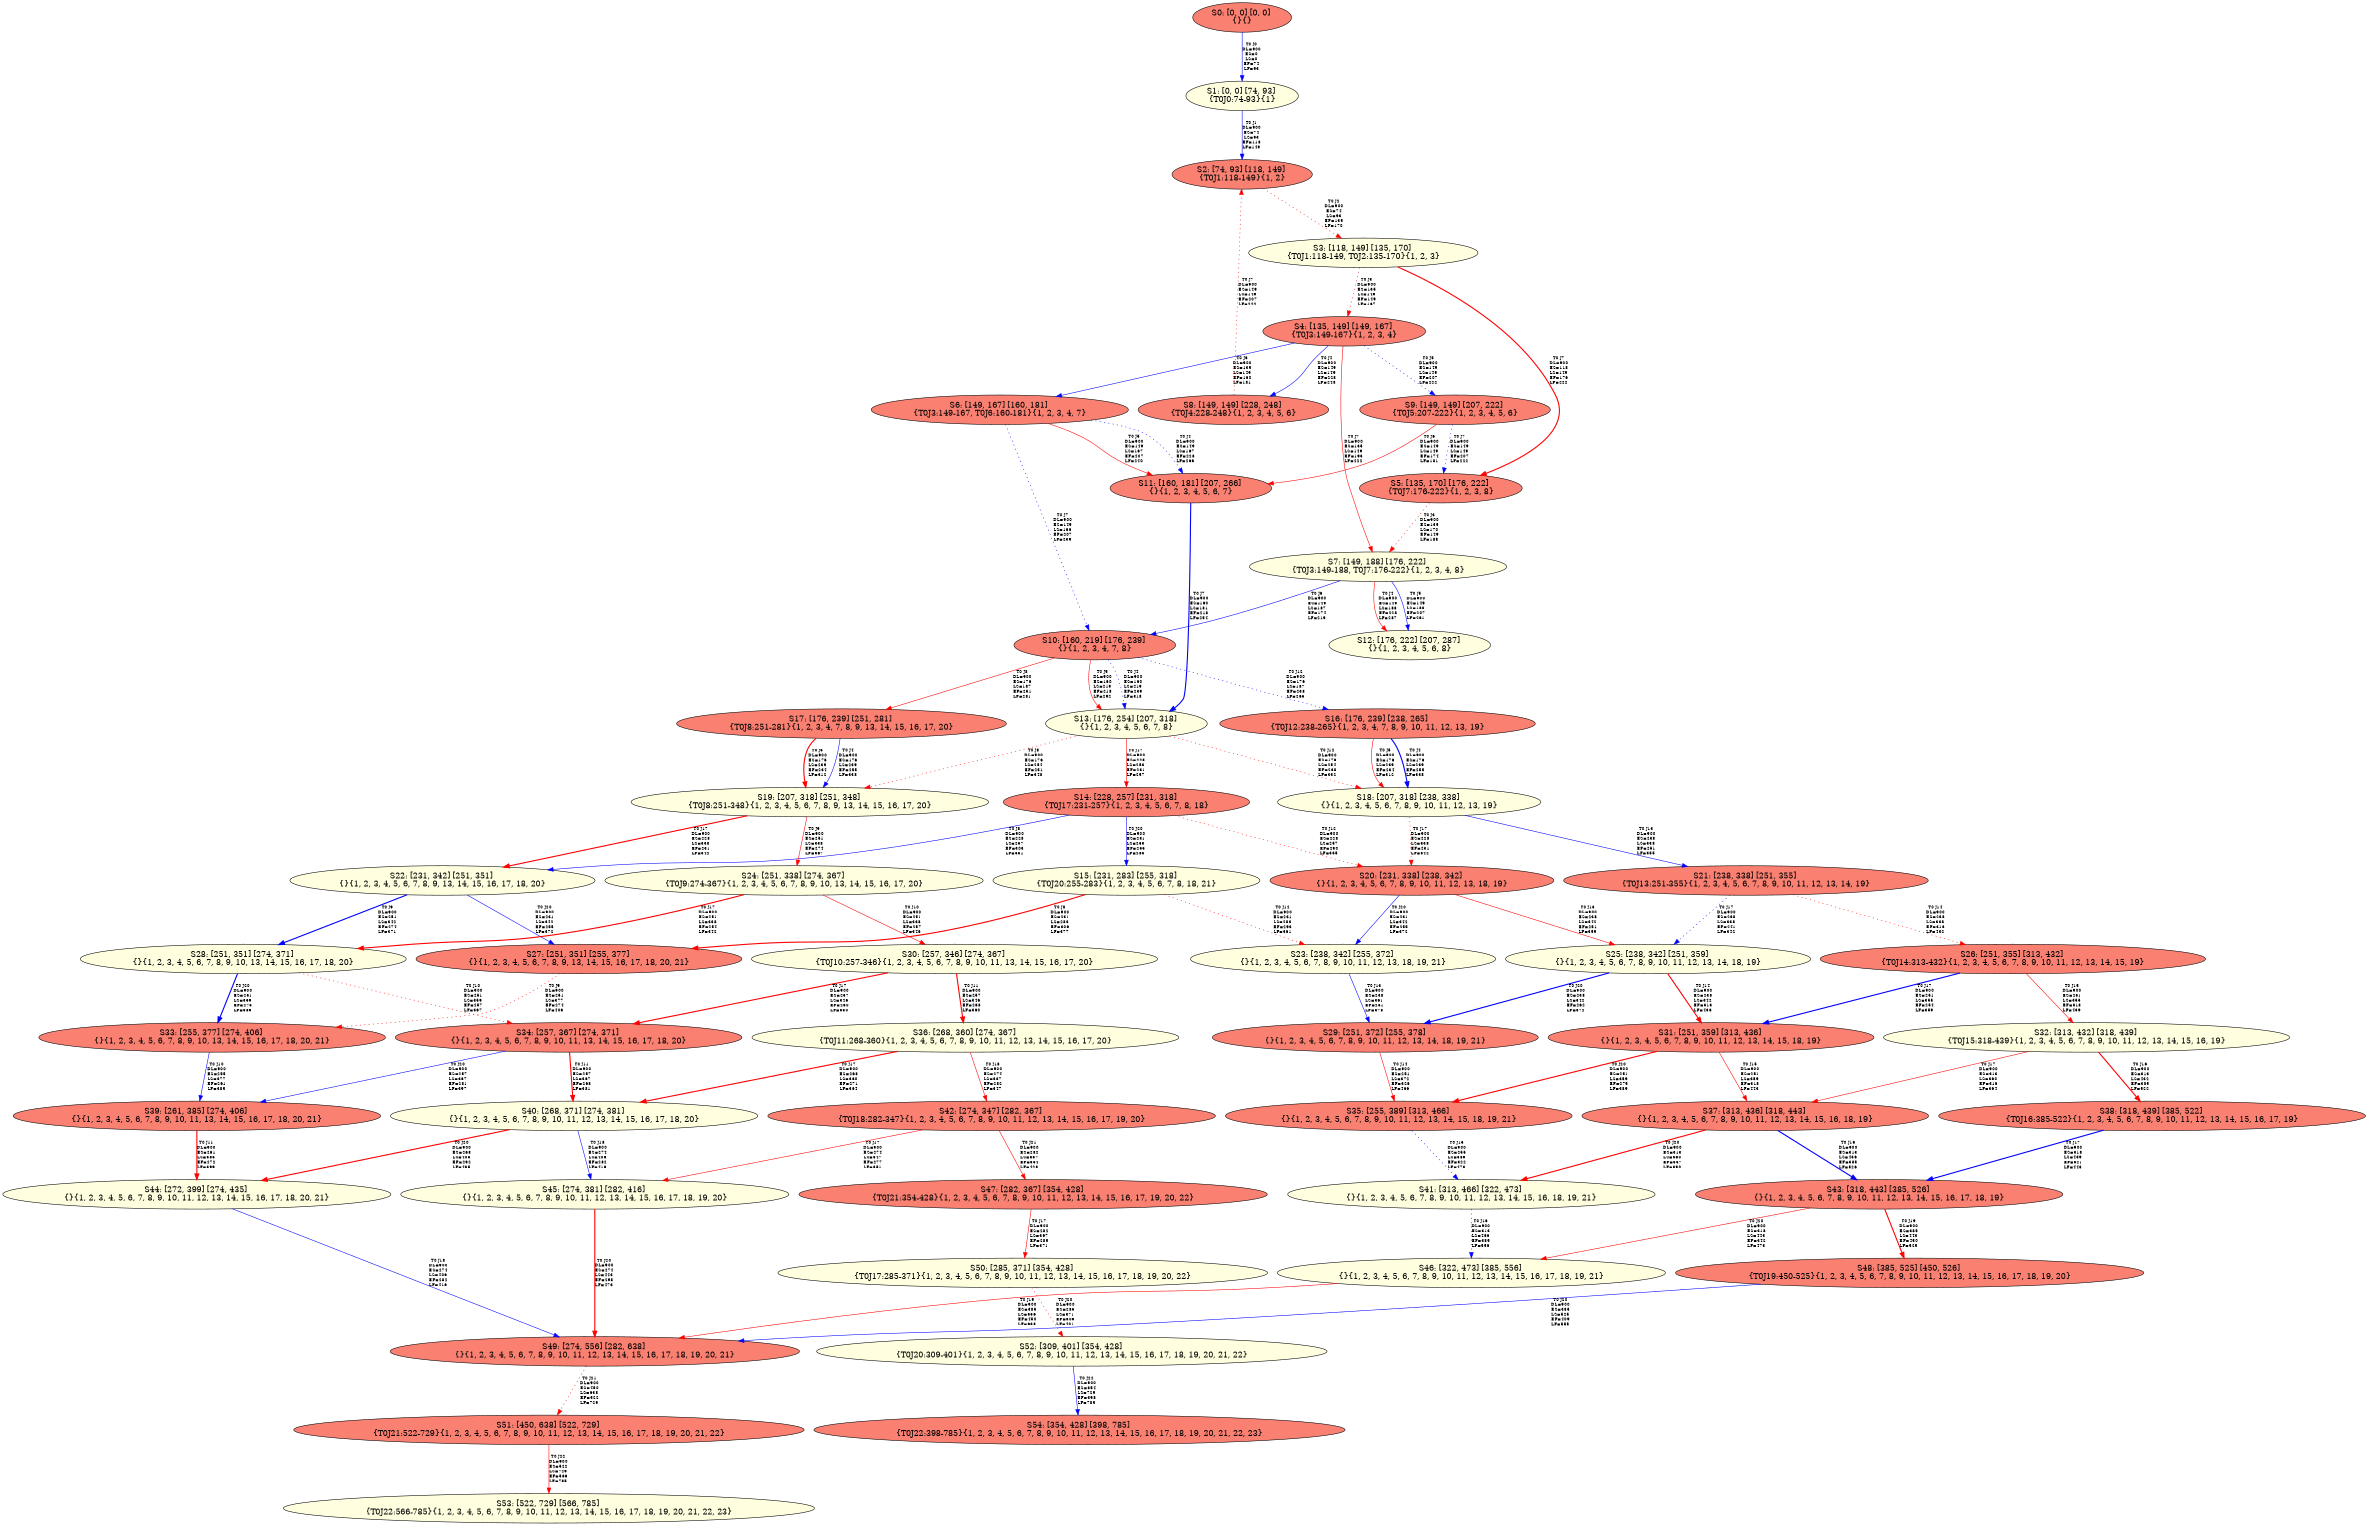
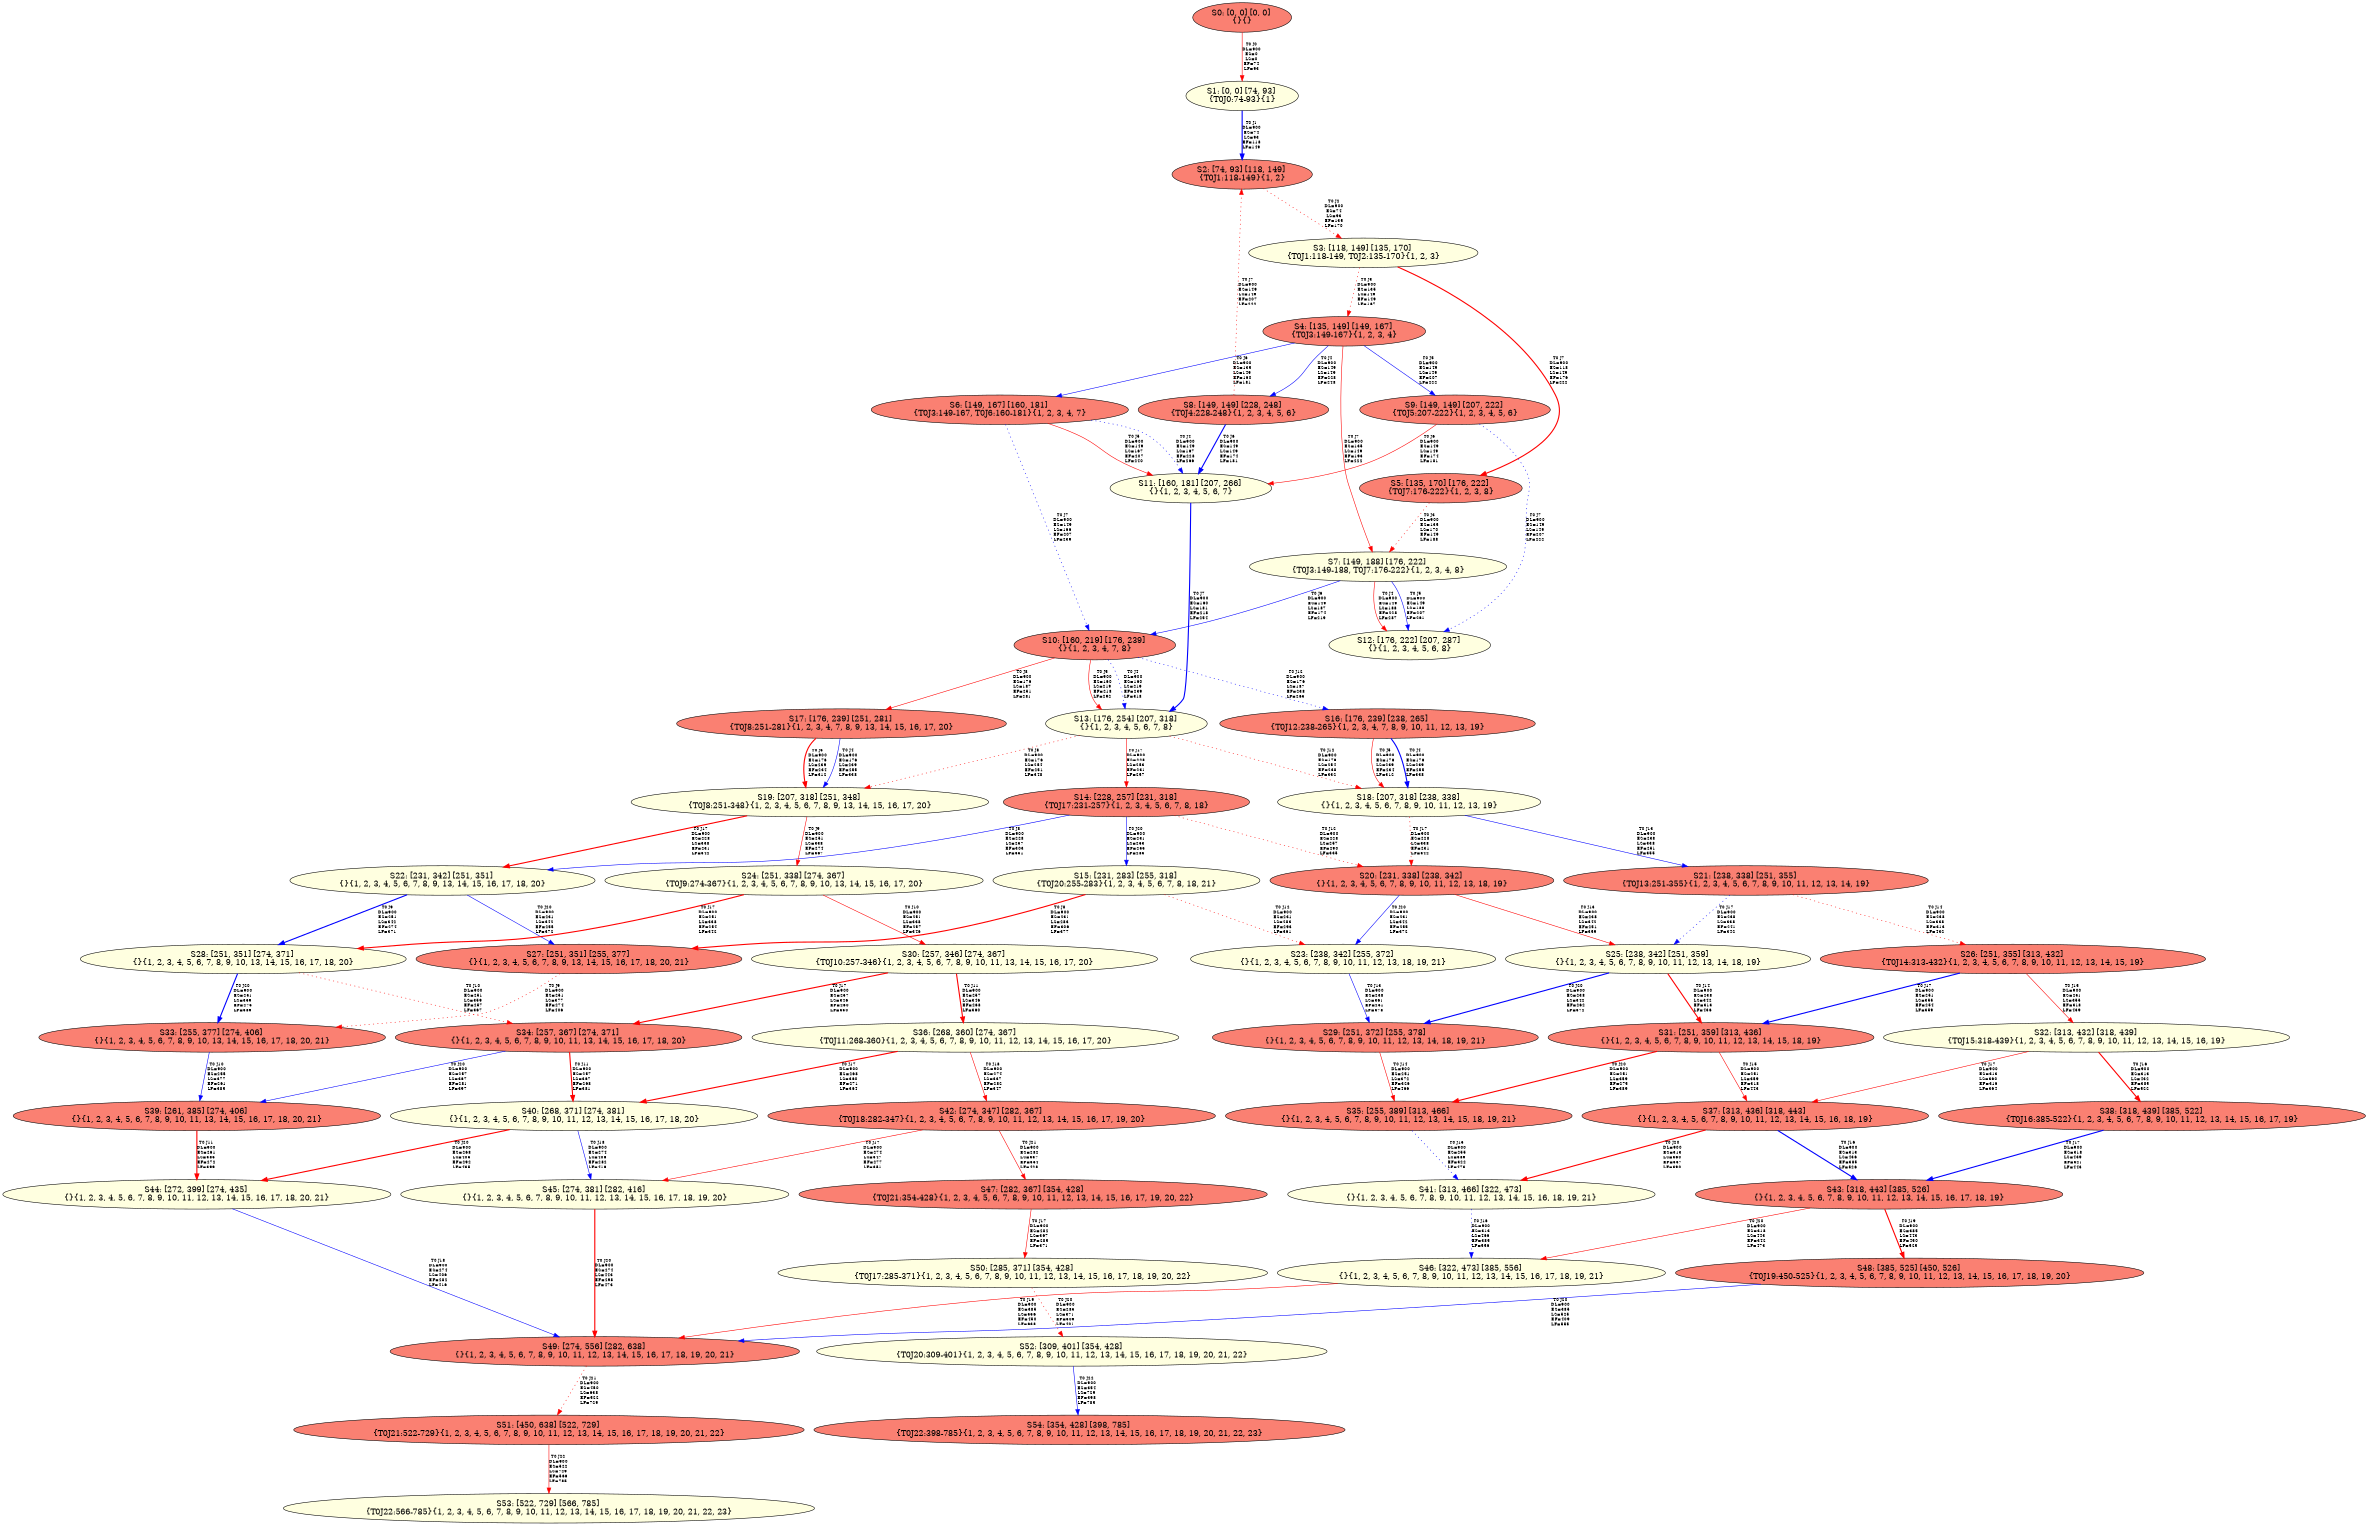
(1242, 54) -> (1242, 54)
(1242, 132) -> (1242, 132)
(1397, 369) -> (1397, 369)
(1448, 446) -> (1526, 534)
none -> (1213, 447)
(1191, 488) -> (1191, 488)
